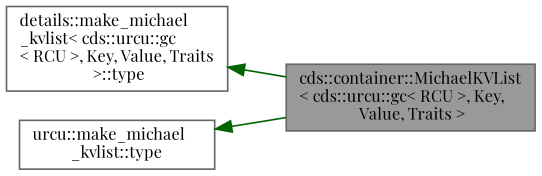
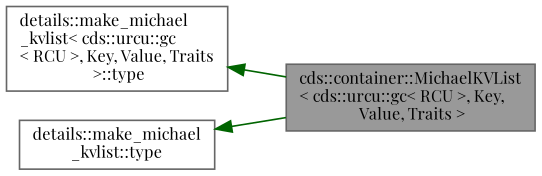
(117, 145) -> (117, 145)
